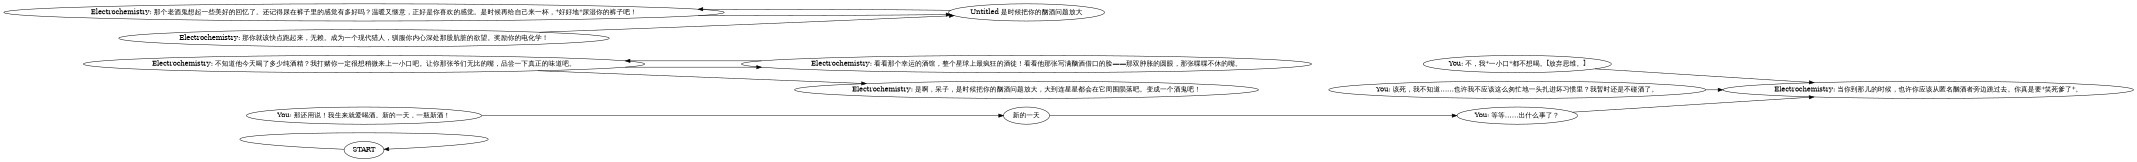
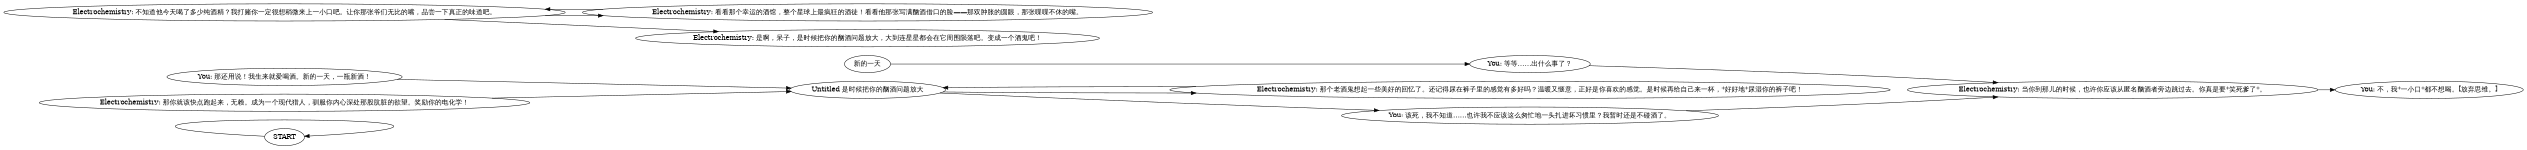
(1702, 76) -> (2324, 90)
none -> (1157, 102)
(740, 116) -> (592, 84)
